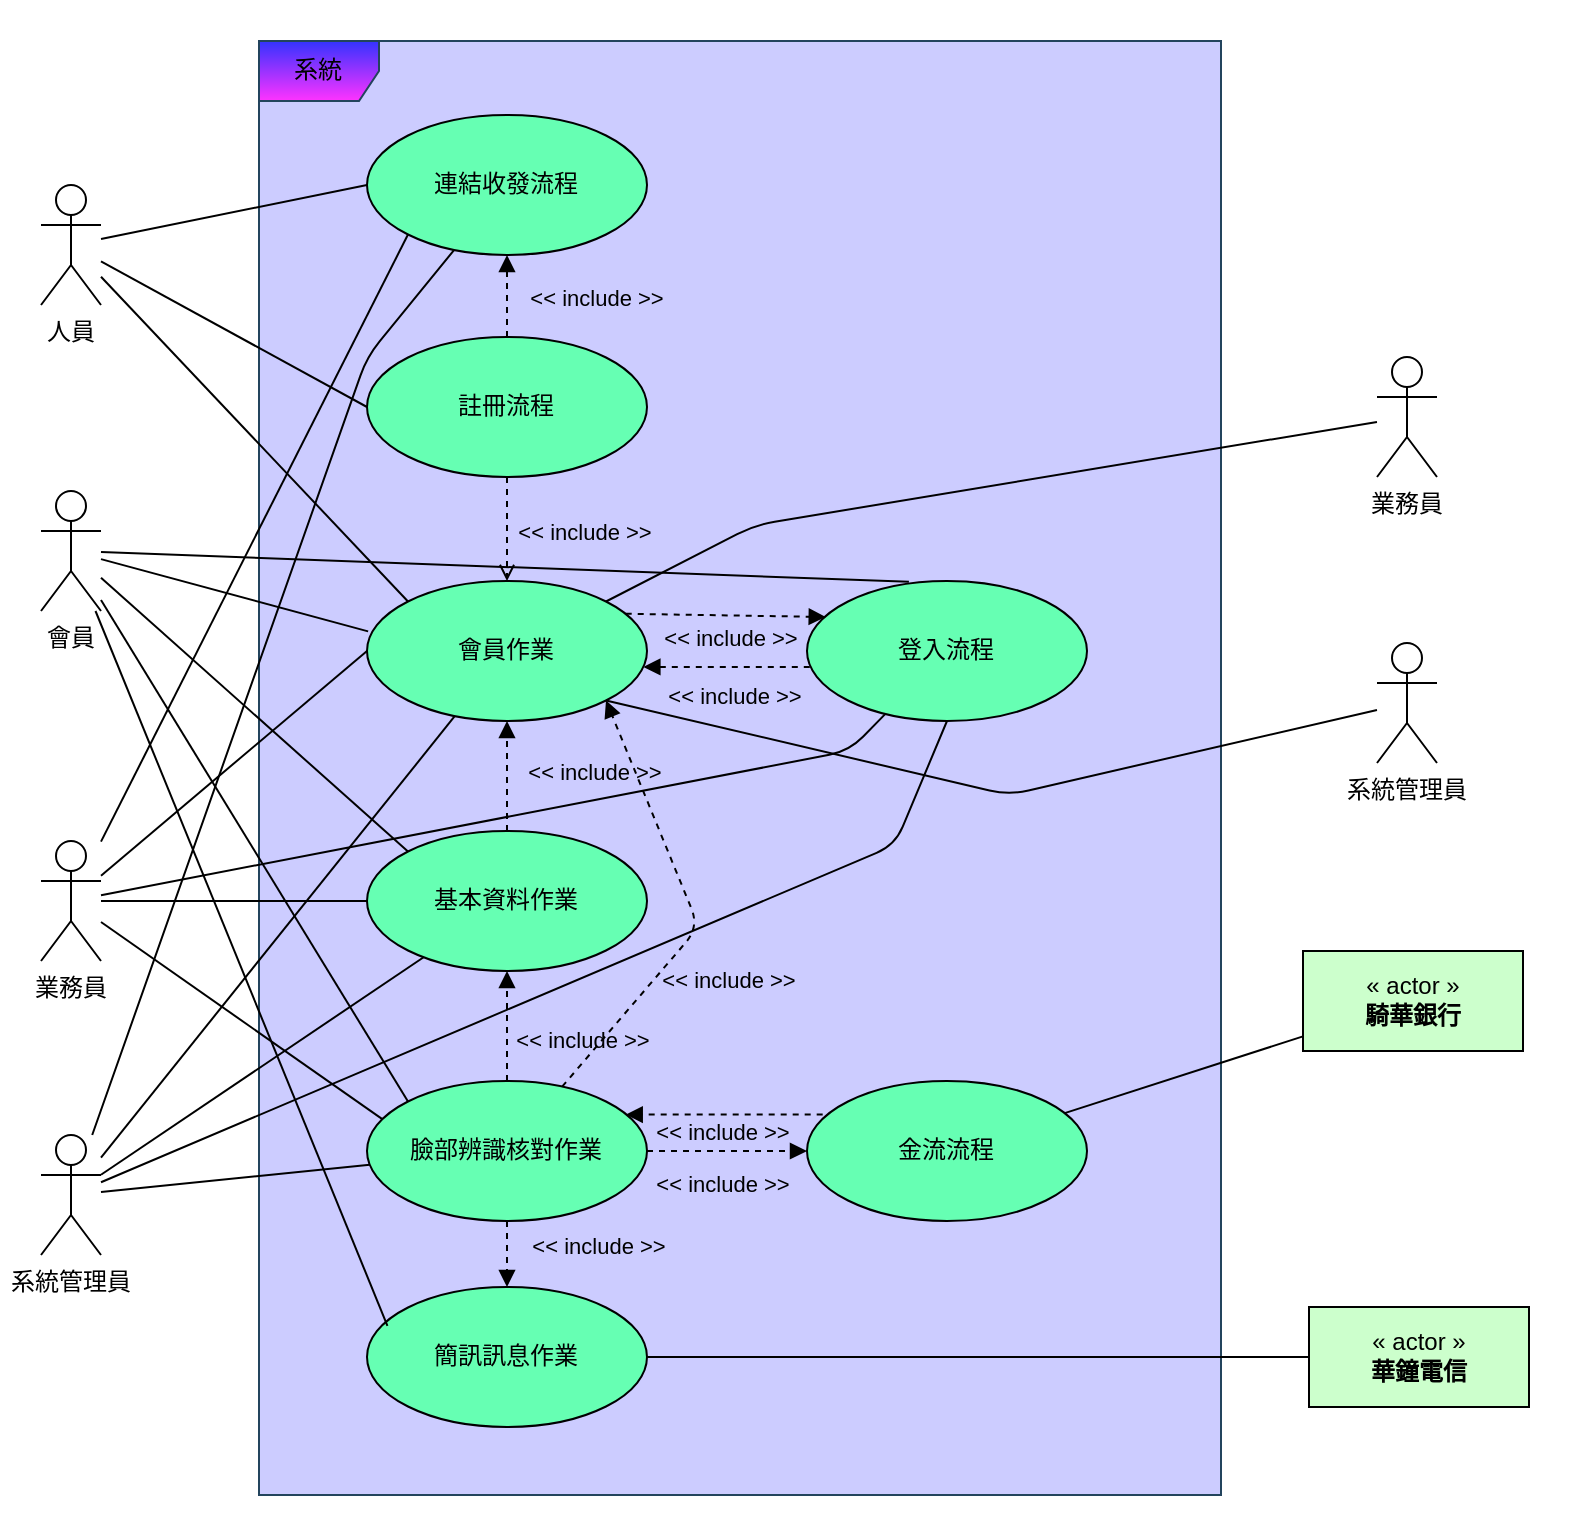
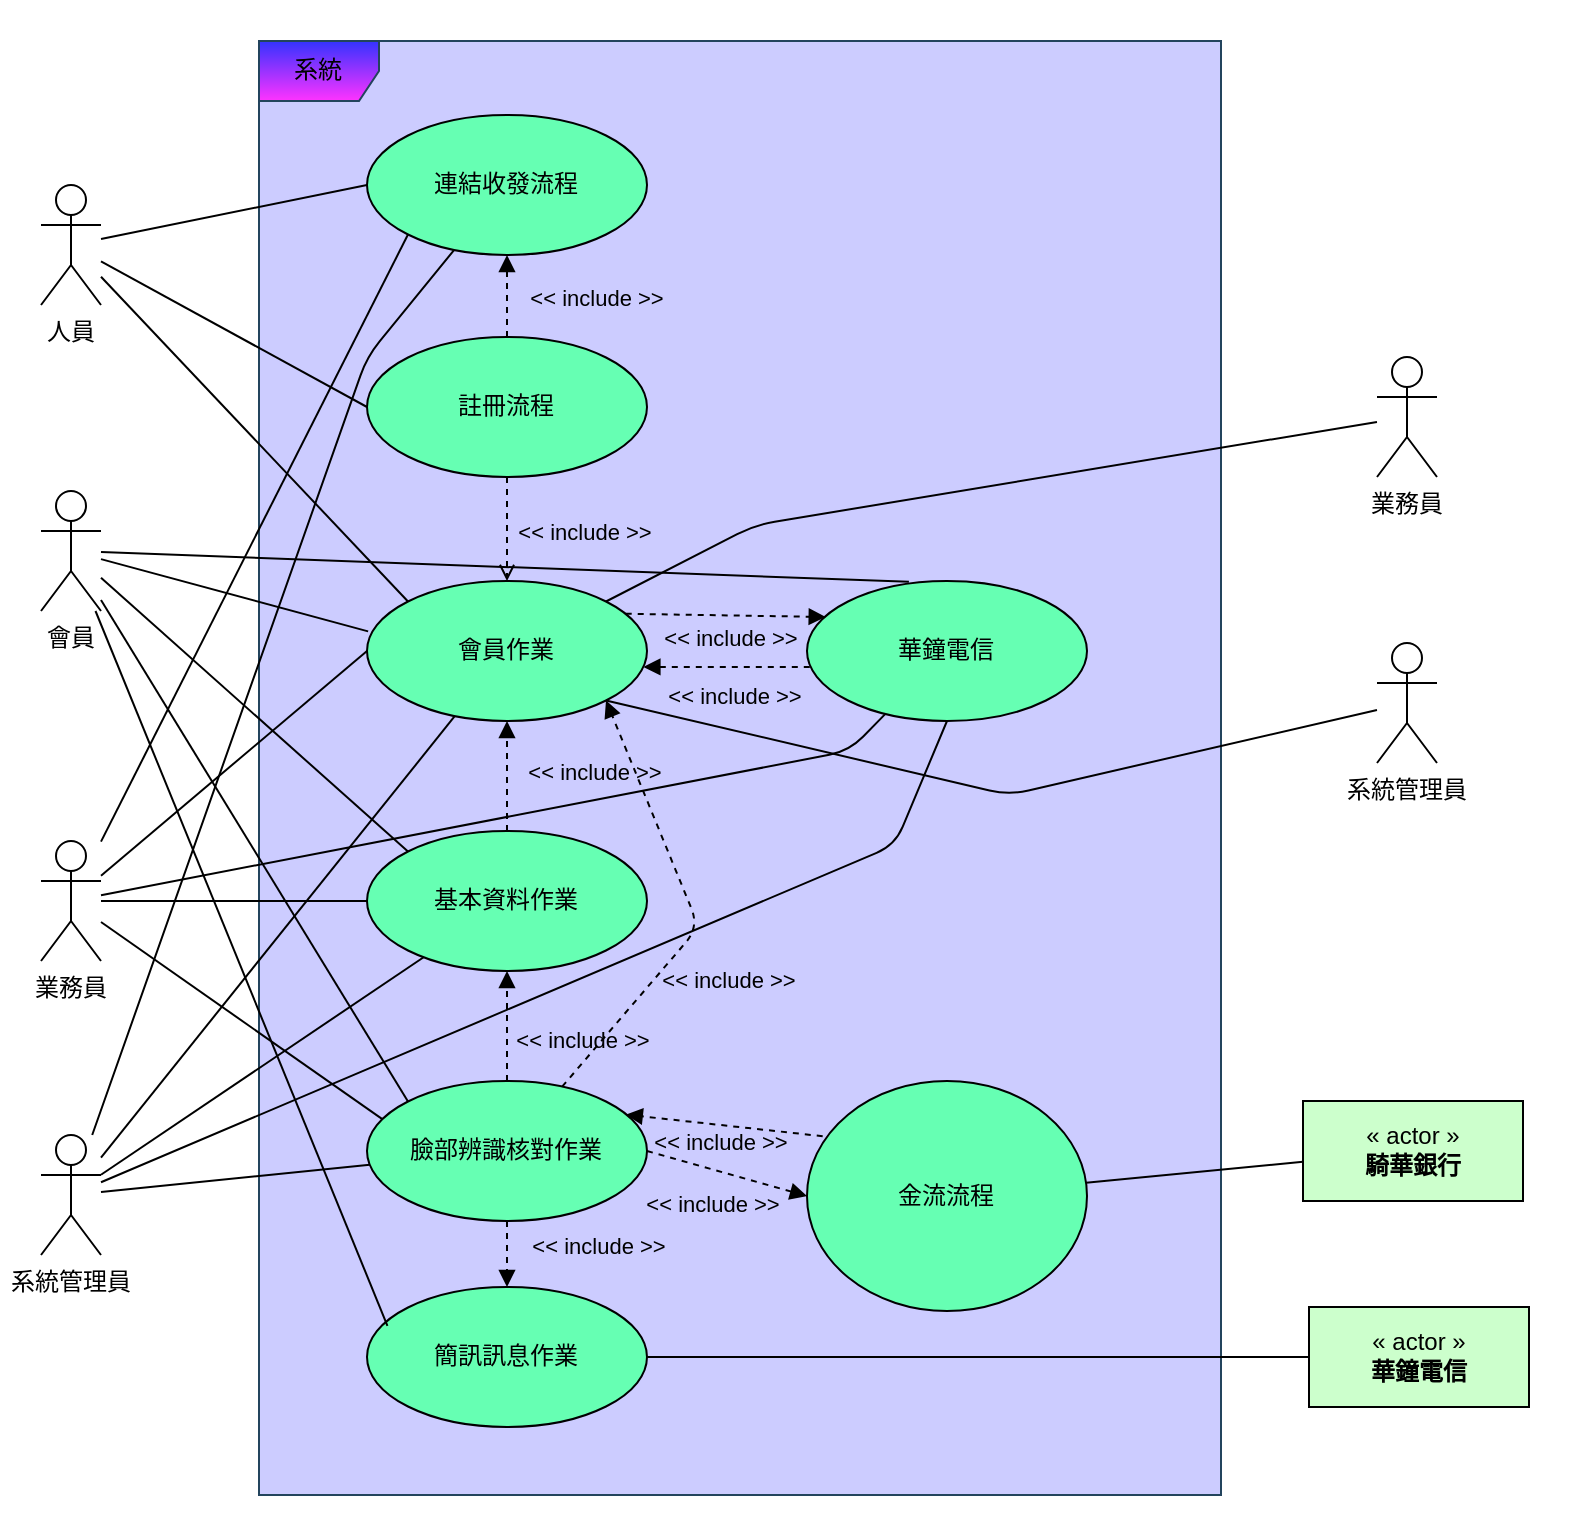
(947, 651) -> (947, 651)
(1413, 1001) -> (1413, 1151)
(947, 1151) -> (947, 1196)
